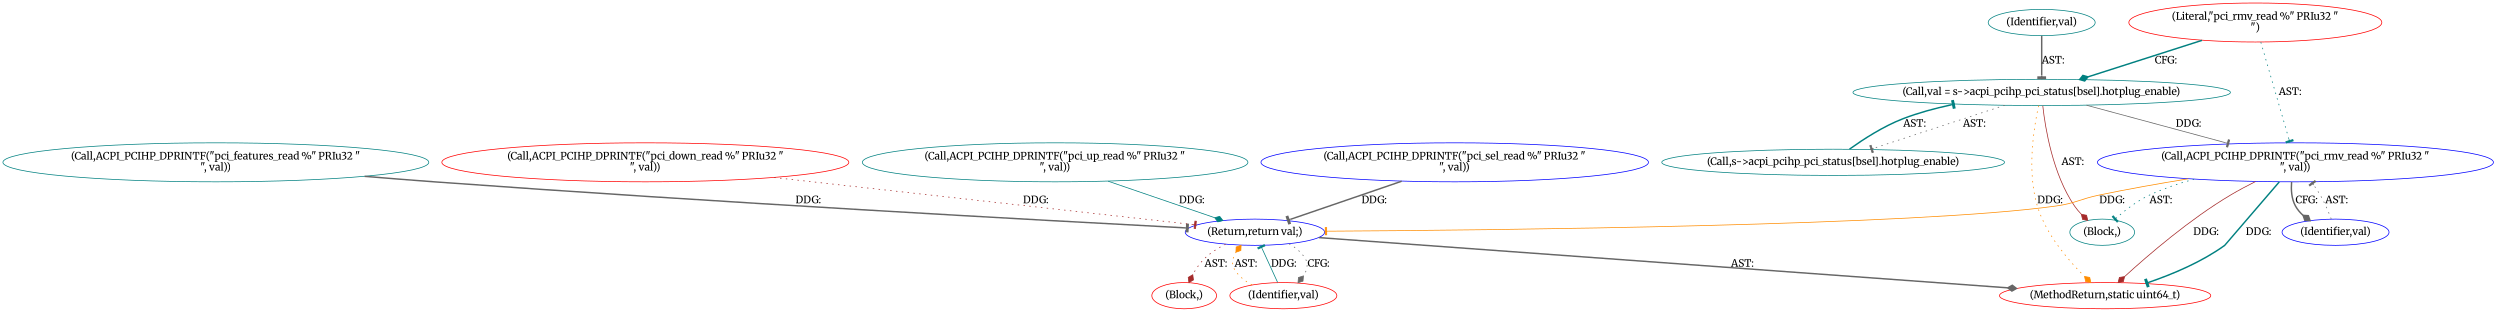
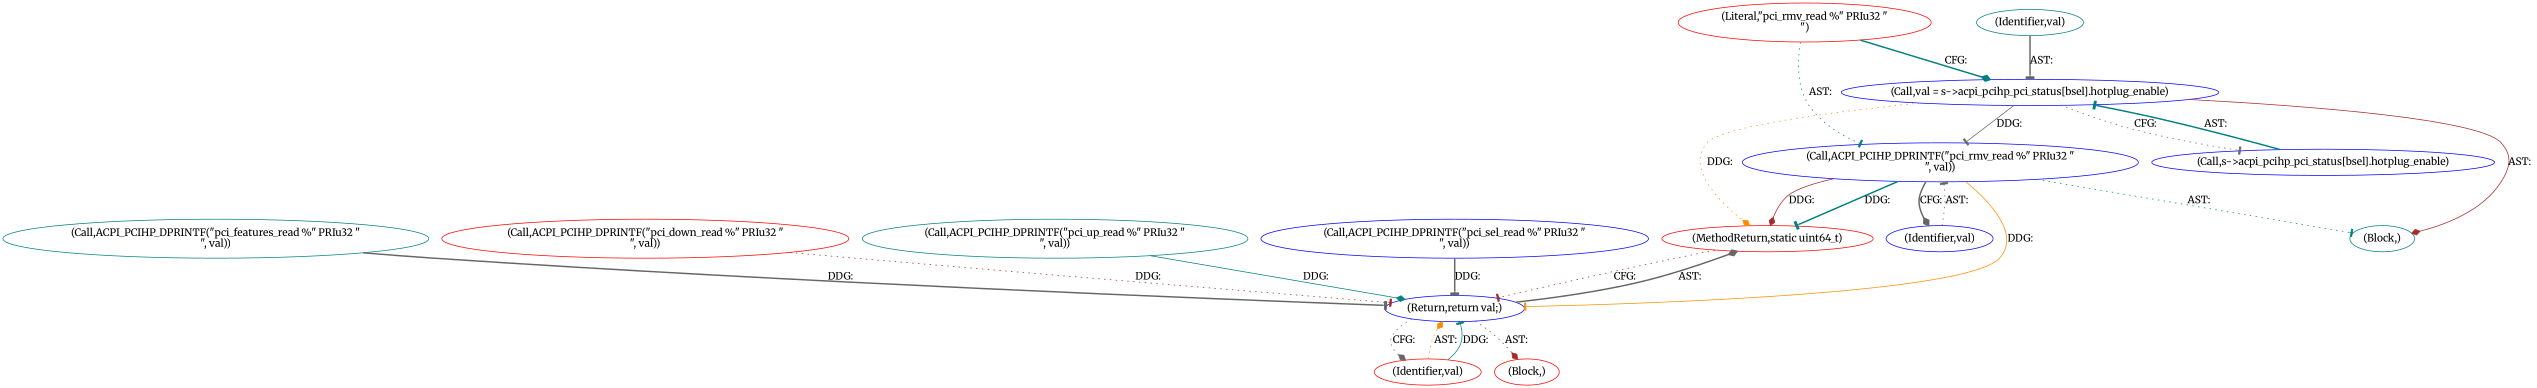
(2042, 92) -> (2030, 92)
(1976, 124) -> (2147, 124)
(1833, 162) -> (2323, 162)
none -> (1607, 273)
